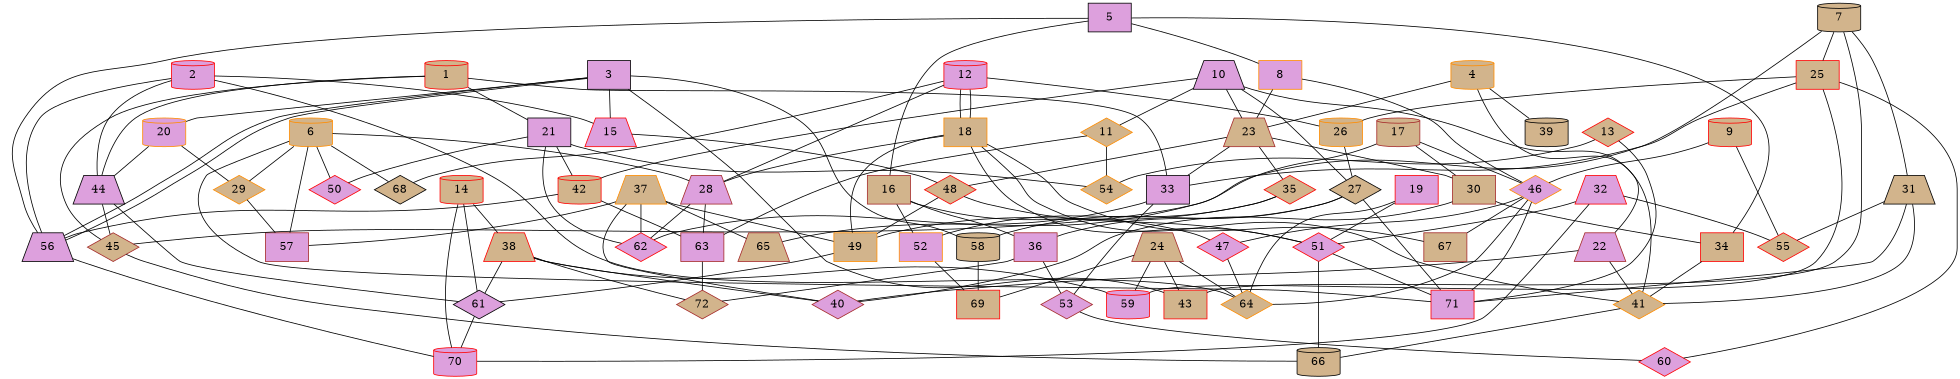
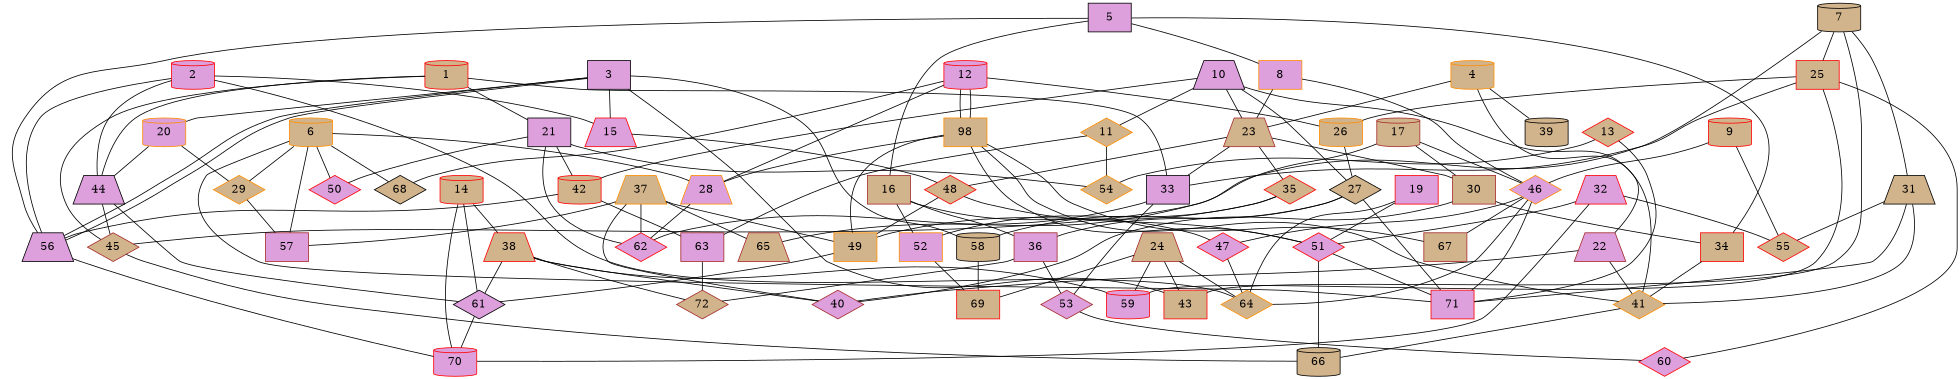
(965, 132) -> (965, 132)
(706, 190) -> (706, 190)
(704, 219) -> none
